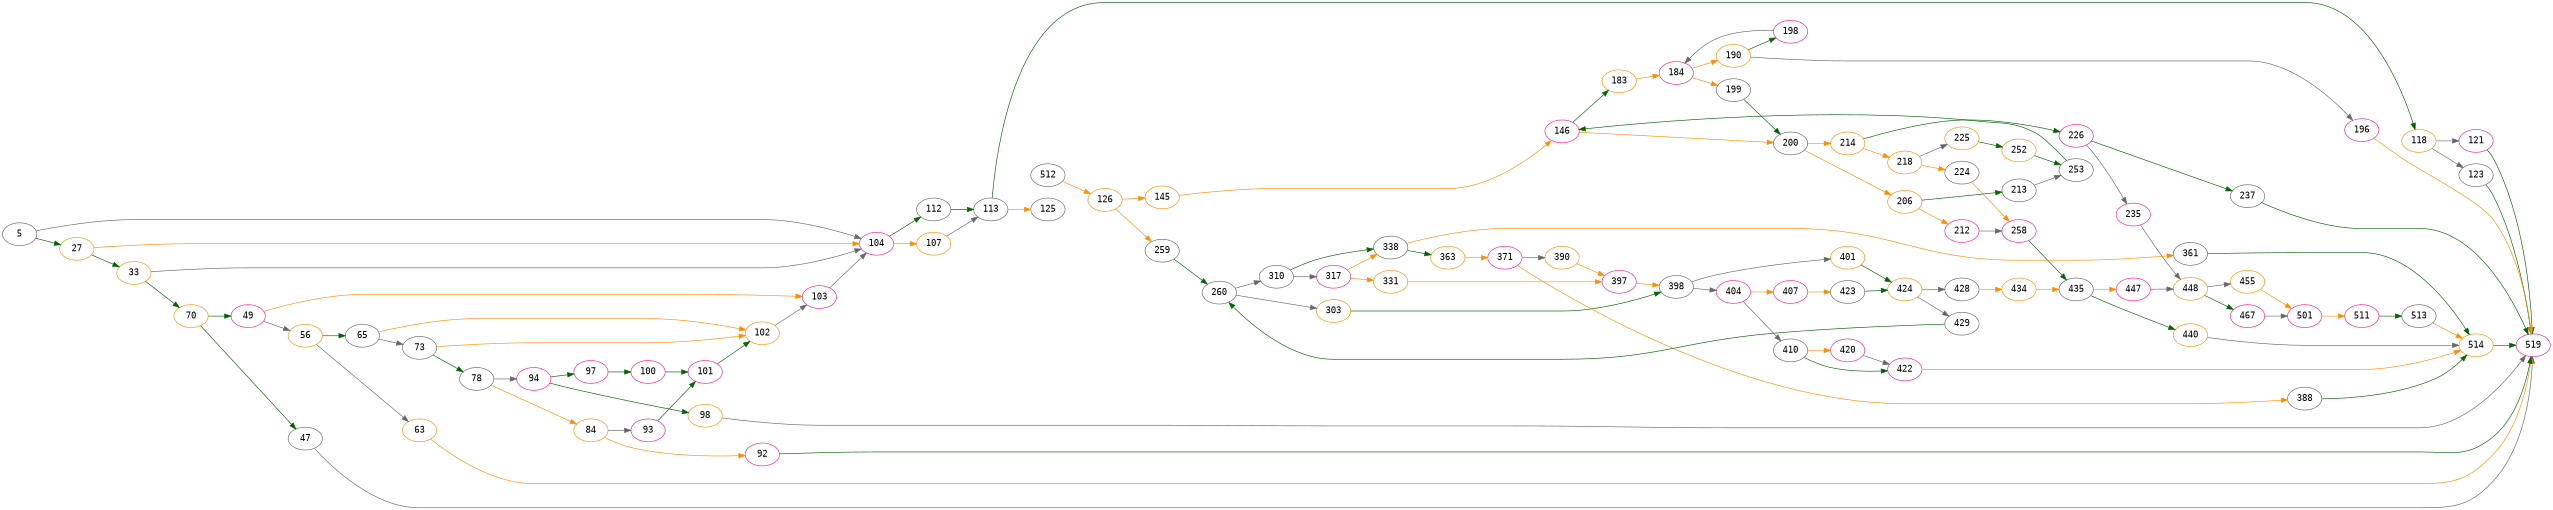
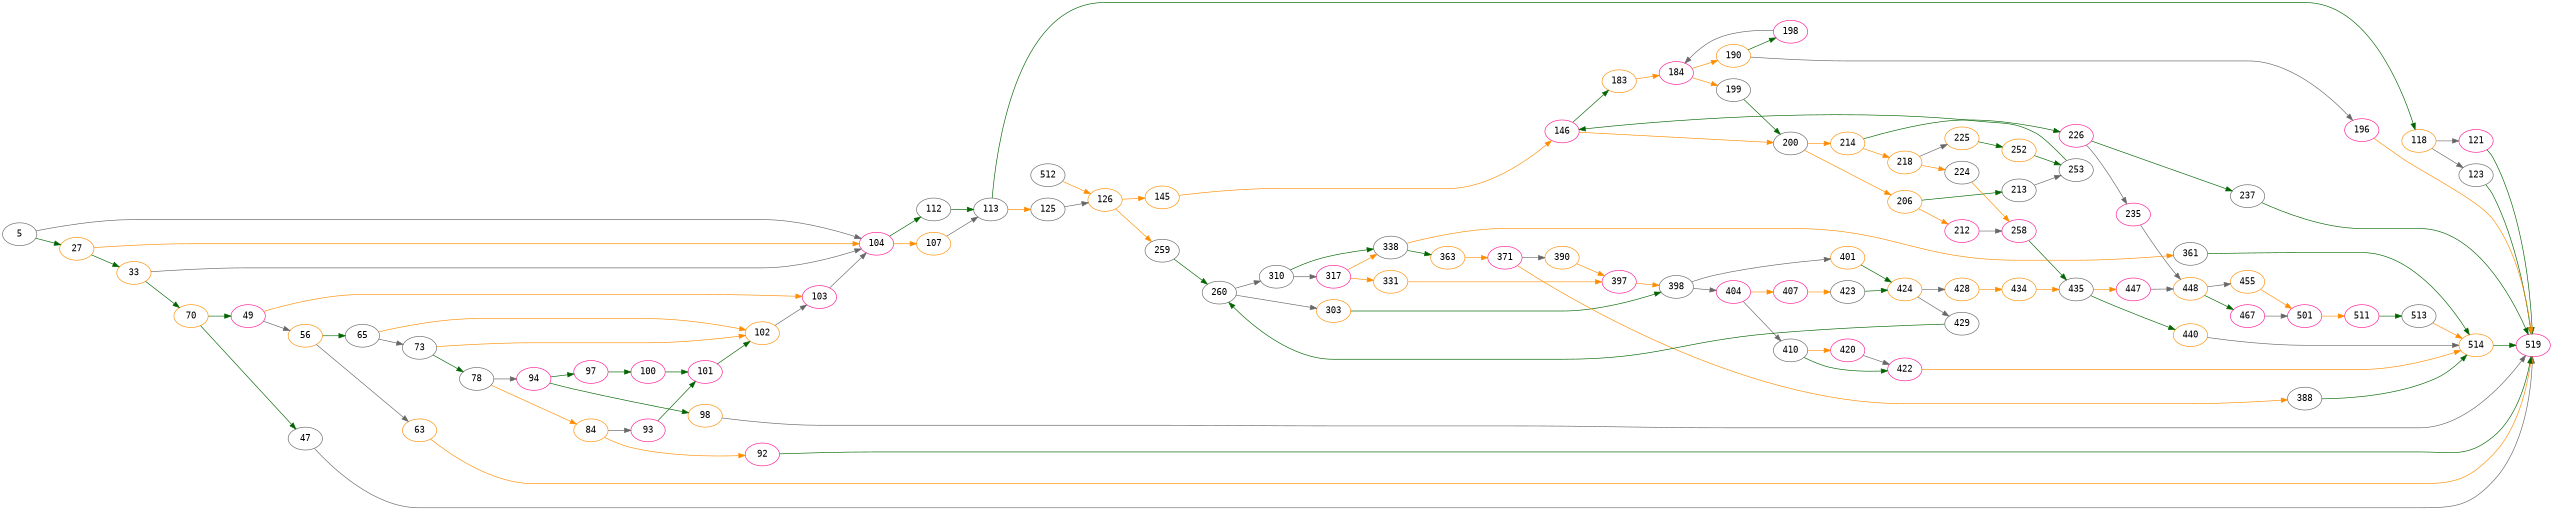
none -> (1073, 205)
(1962, 289) -> (1962, 289)
